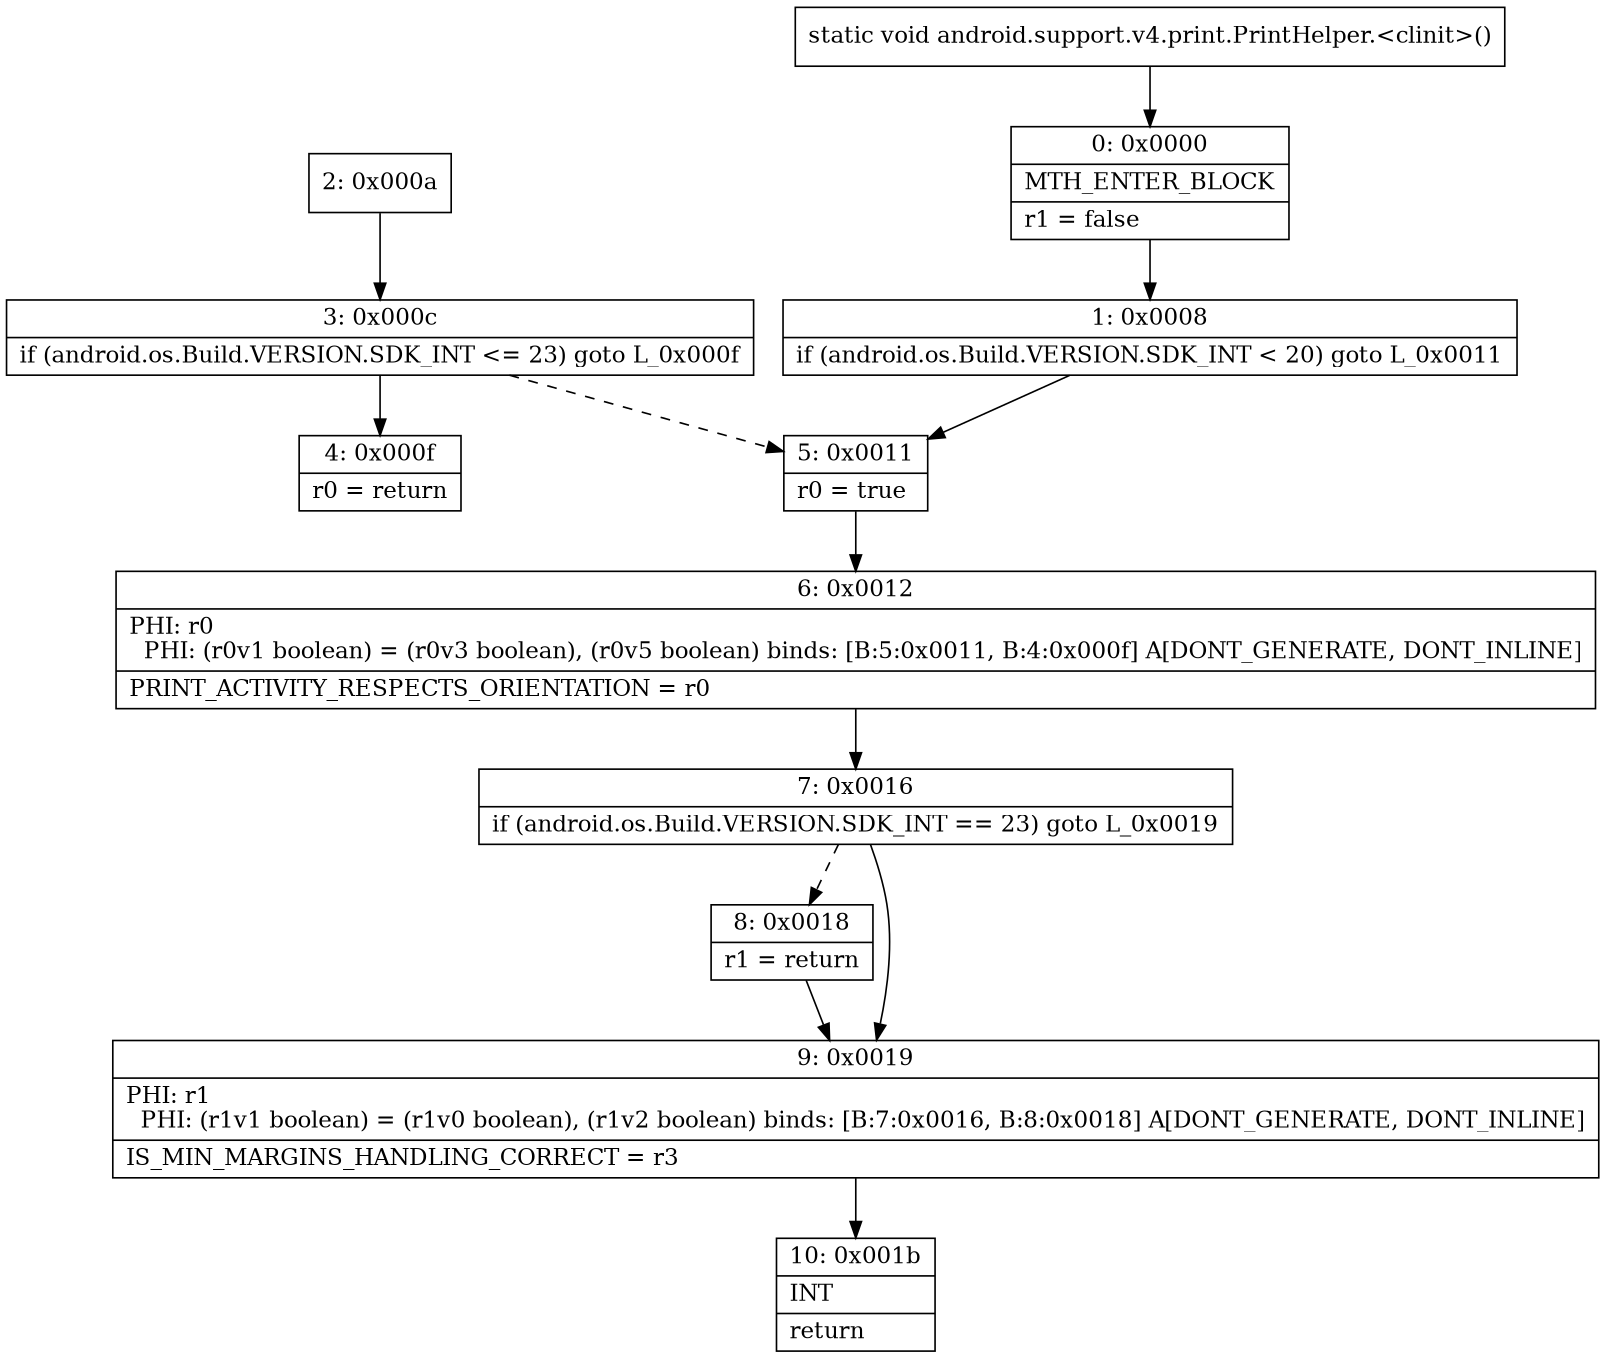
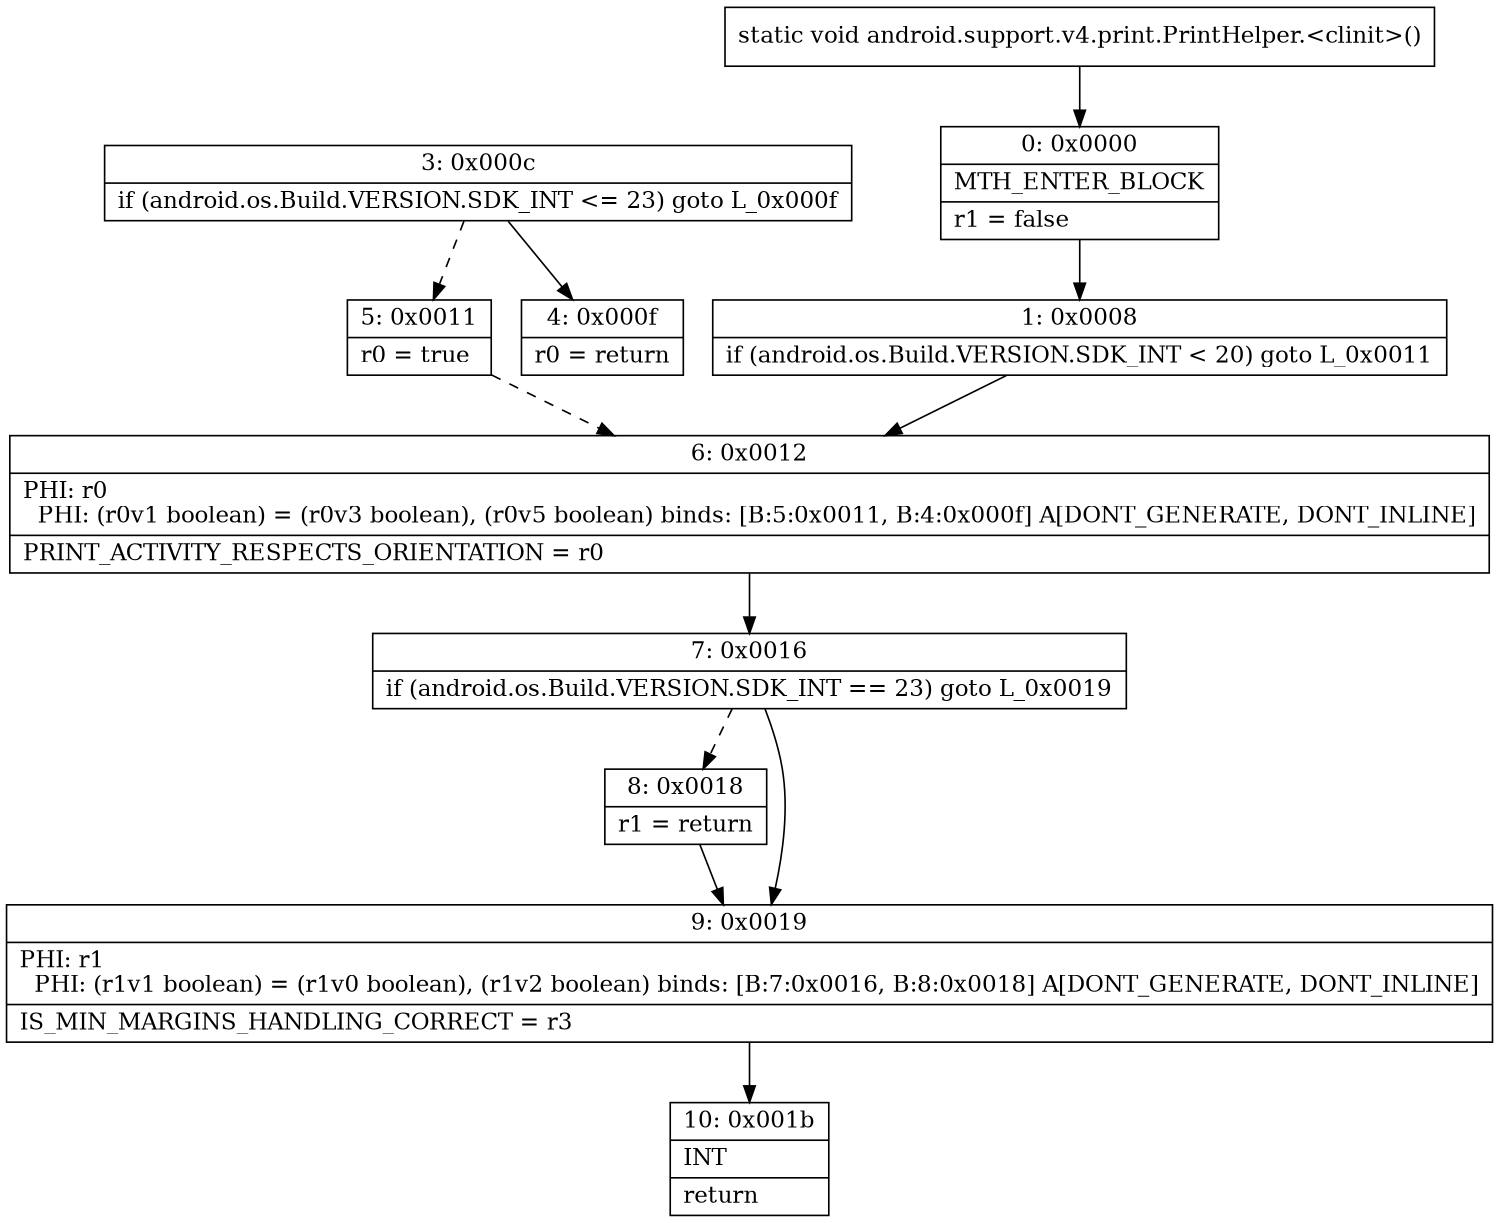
(380, 183) -> none
(1006, 404) -> (953, 402)
(856, 533) -> (546, 402)
